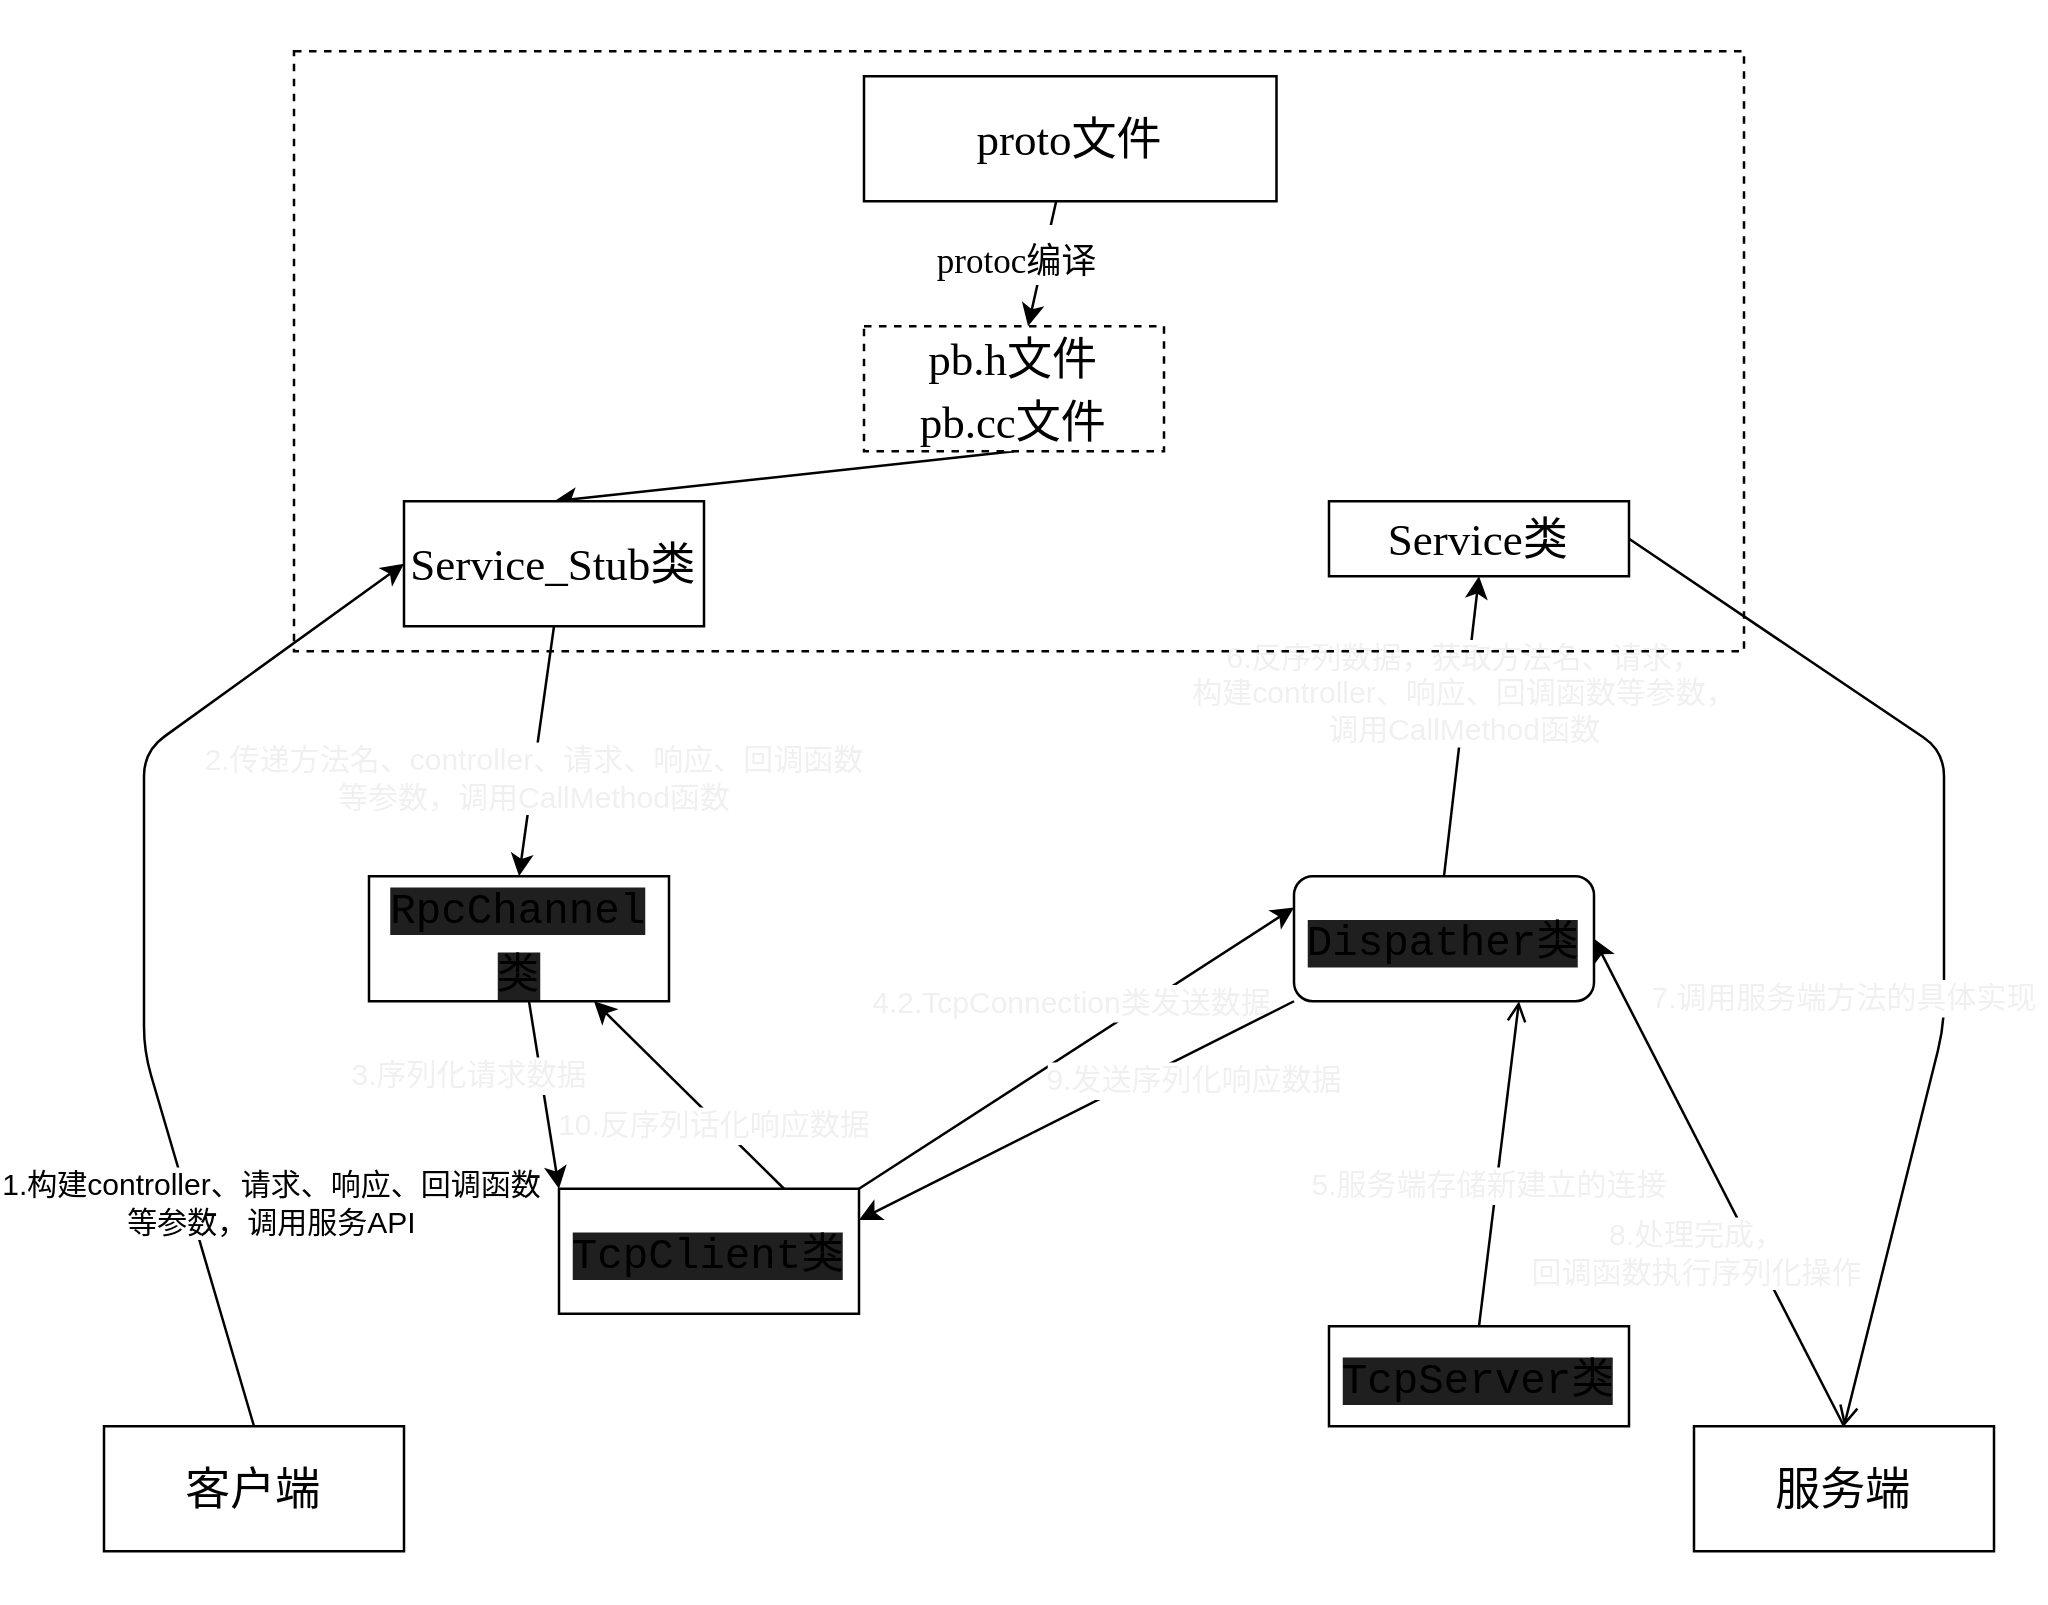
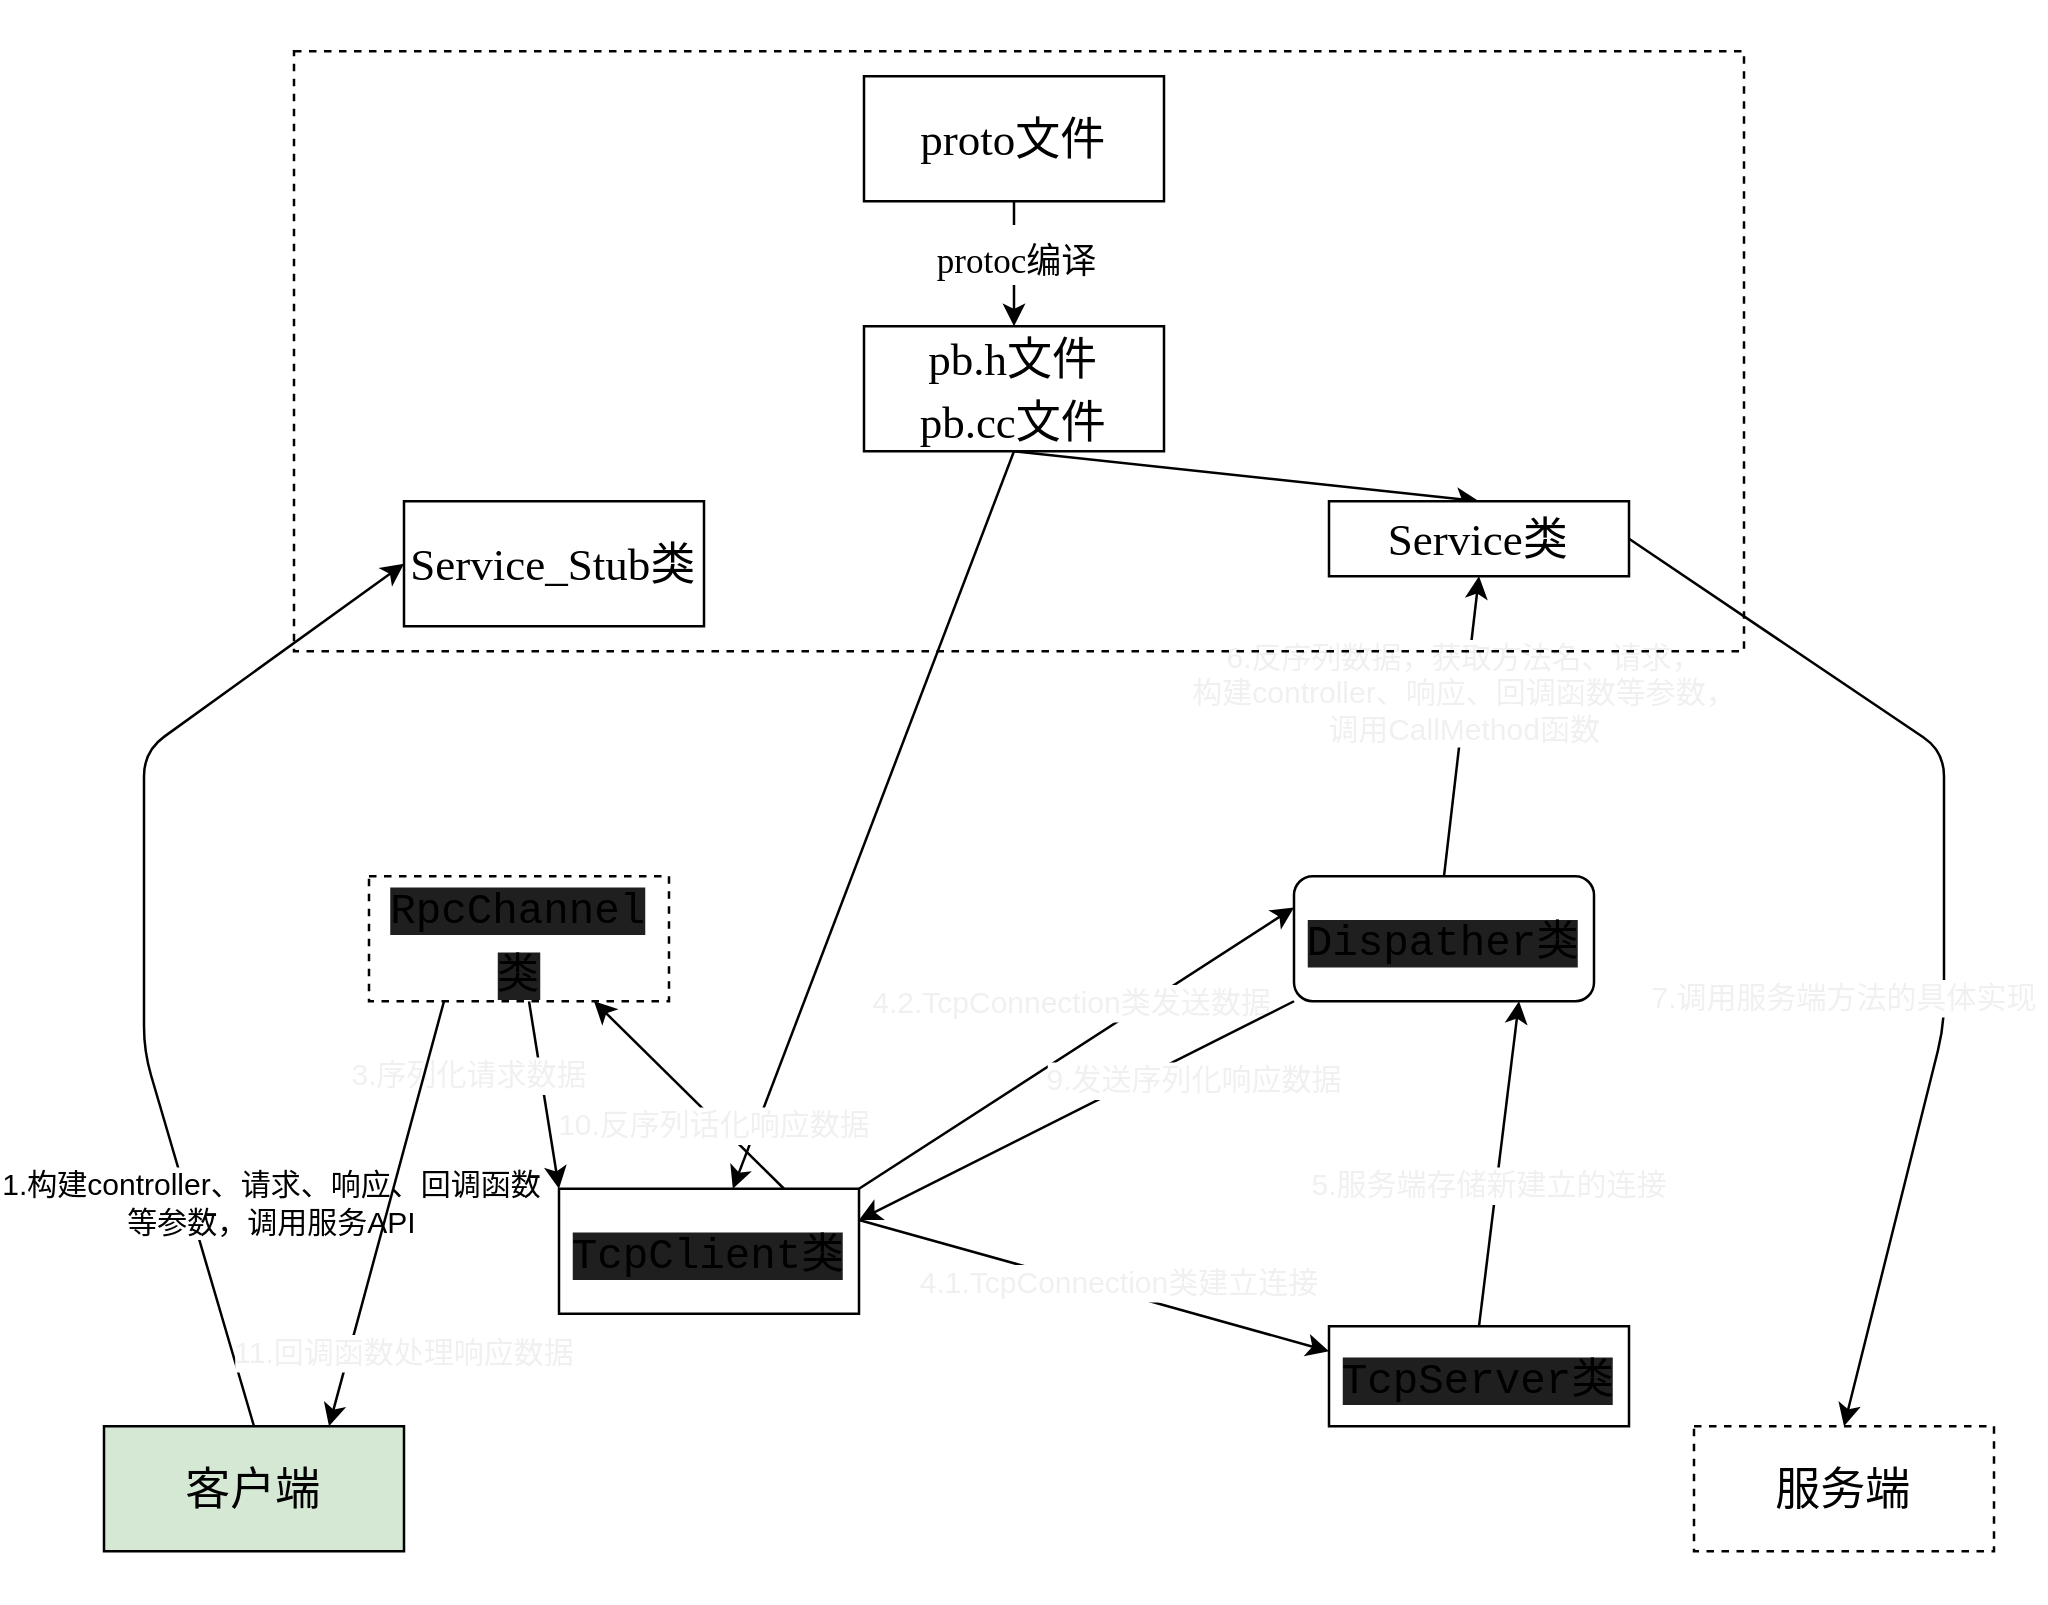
(1070, 139) -> (1014, 139)
(1014, 389) -> (1014, 389)
(791, 475) -> (888, 781)
none -> (1238, 475)
(546, 685) -> none
(519, 939) -> (519, 939)
(1517, 1014) -> (1517, 1019)
(1669, 1086) -> none
none -> (399, 1168)
none -> (942, 1243)
(1847, 1412) -> (1848, 1409)
(254, 1489) -> (254, 1489)
(1844, 1489) -> (1844, 1489)
